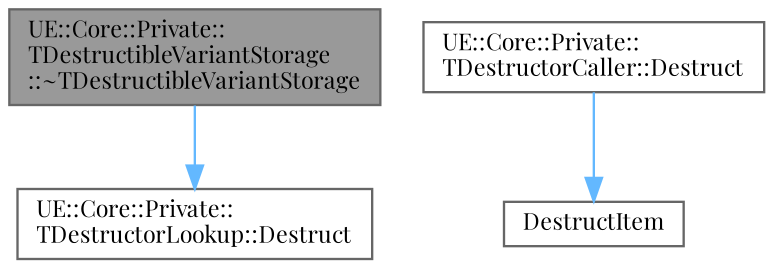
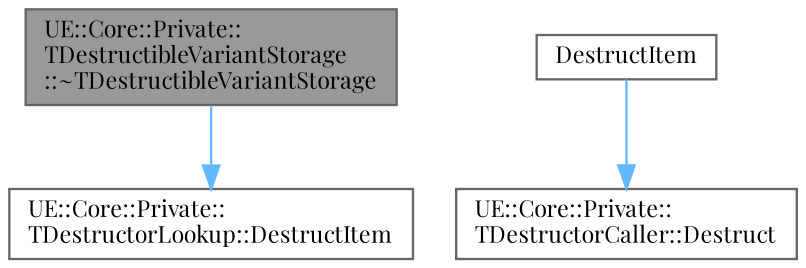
(594, 135) -> (626, 122)
(195, 224) -> (211, 224)
